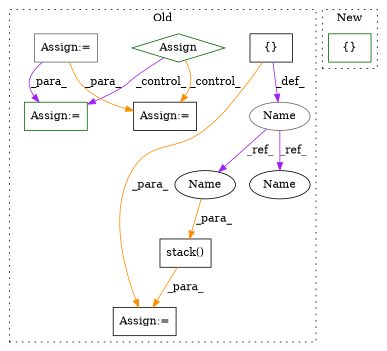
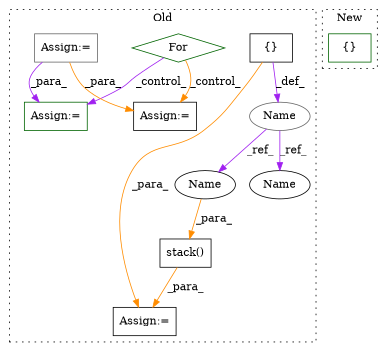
(178, 48) -> (178, 48)
